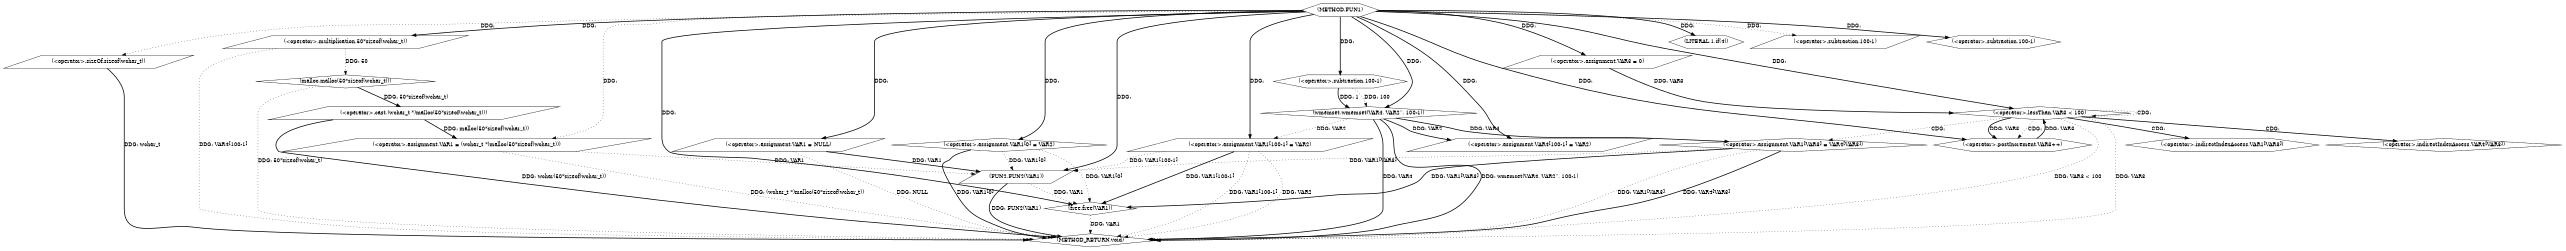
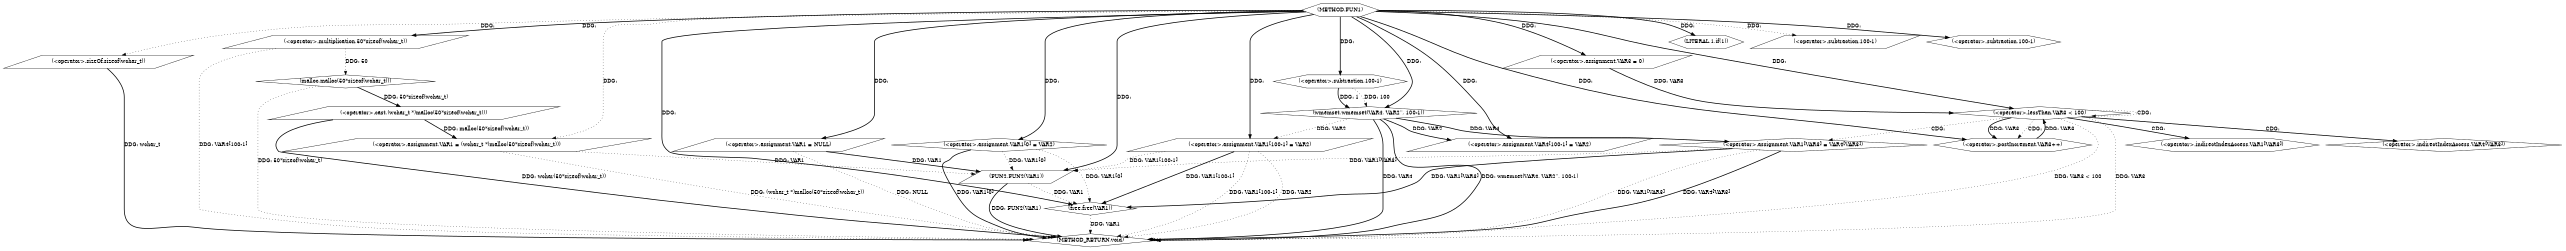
(1706, 42) -> (1706, 42)
